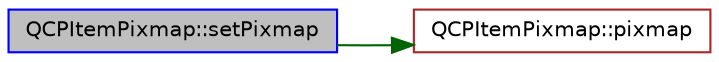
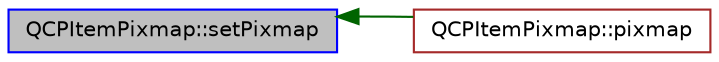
(364, 45) -> (386, 17)
